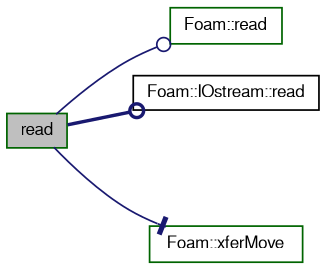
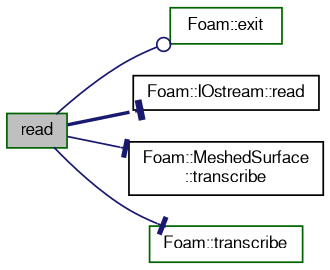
(226, 26) -> (226, 26)
(99, 118) -> (99, 118)
none -> (226, 169)
(226, 244) -> (226, 244)
